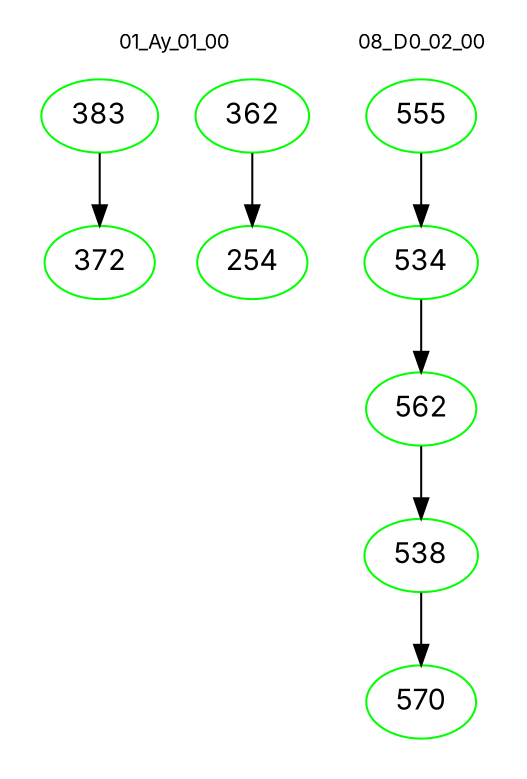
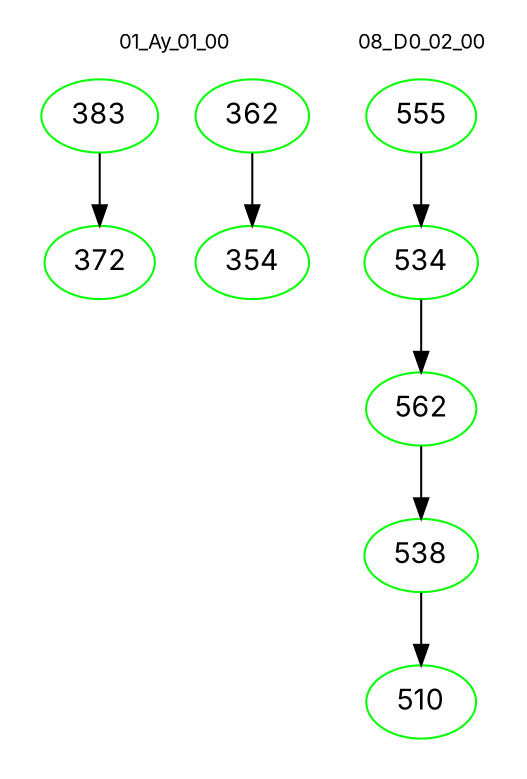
(252, 262) -> (252, 262)
(421, 702) -> (421, 702)
